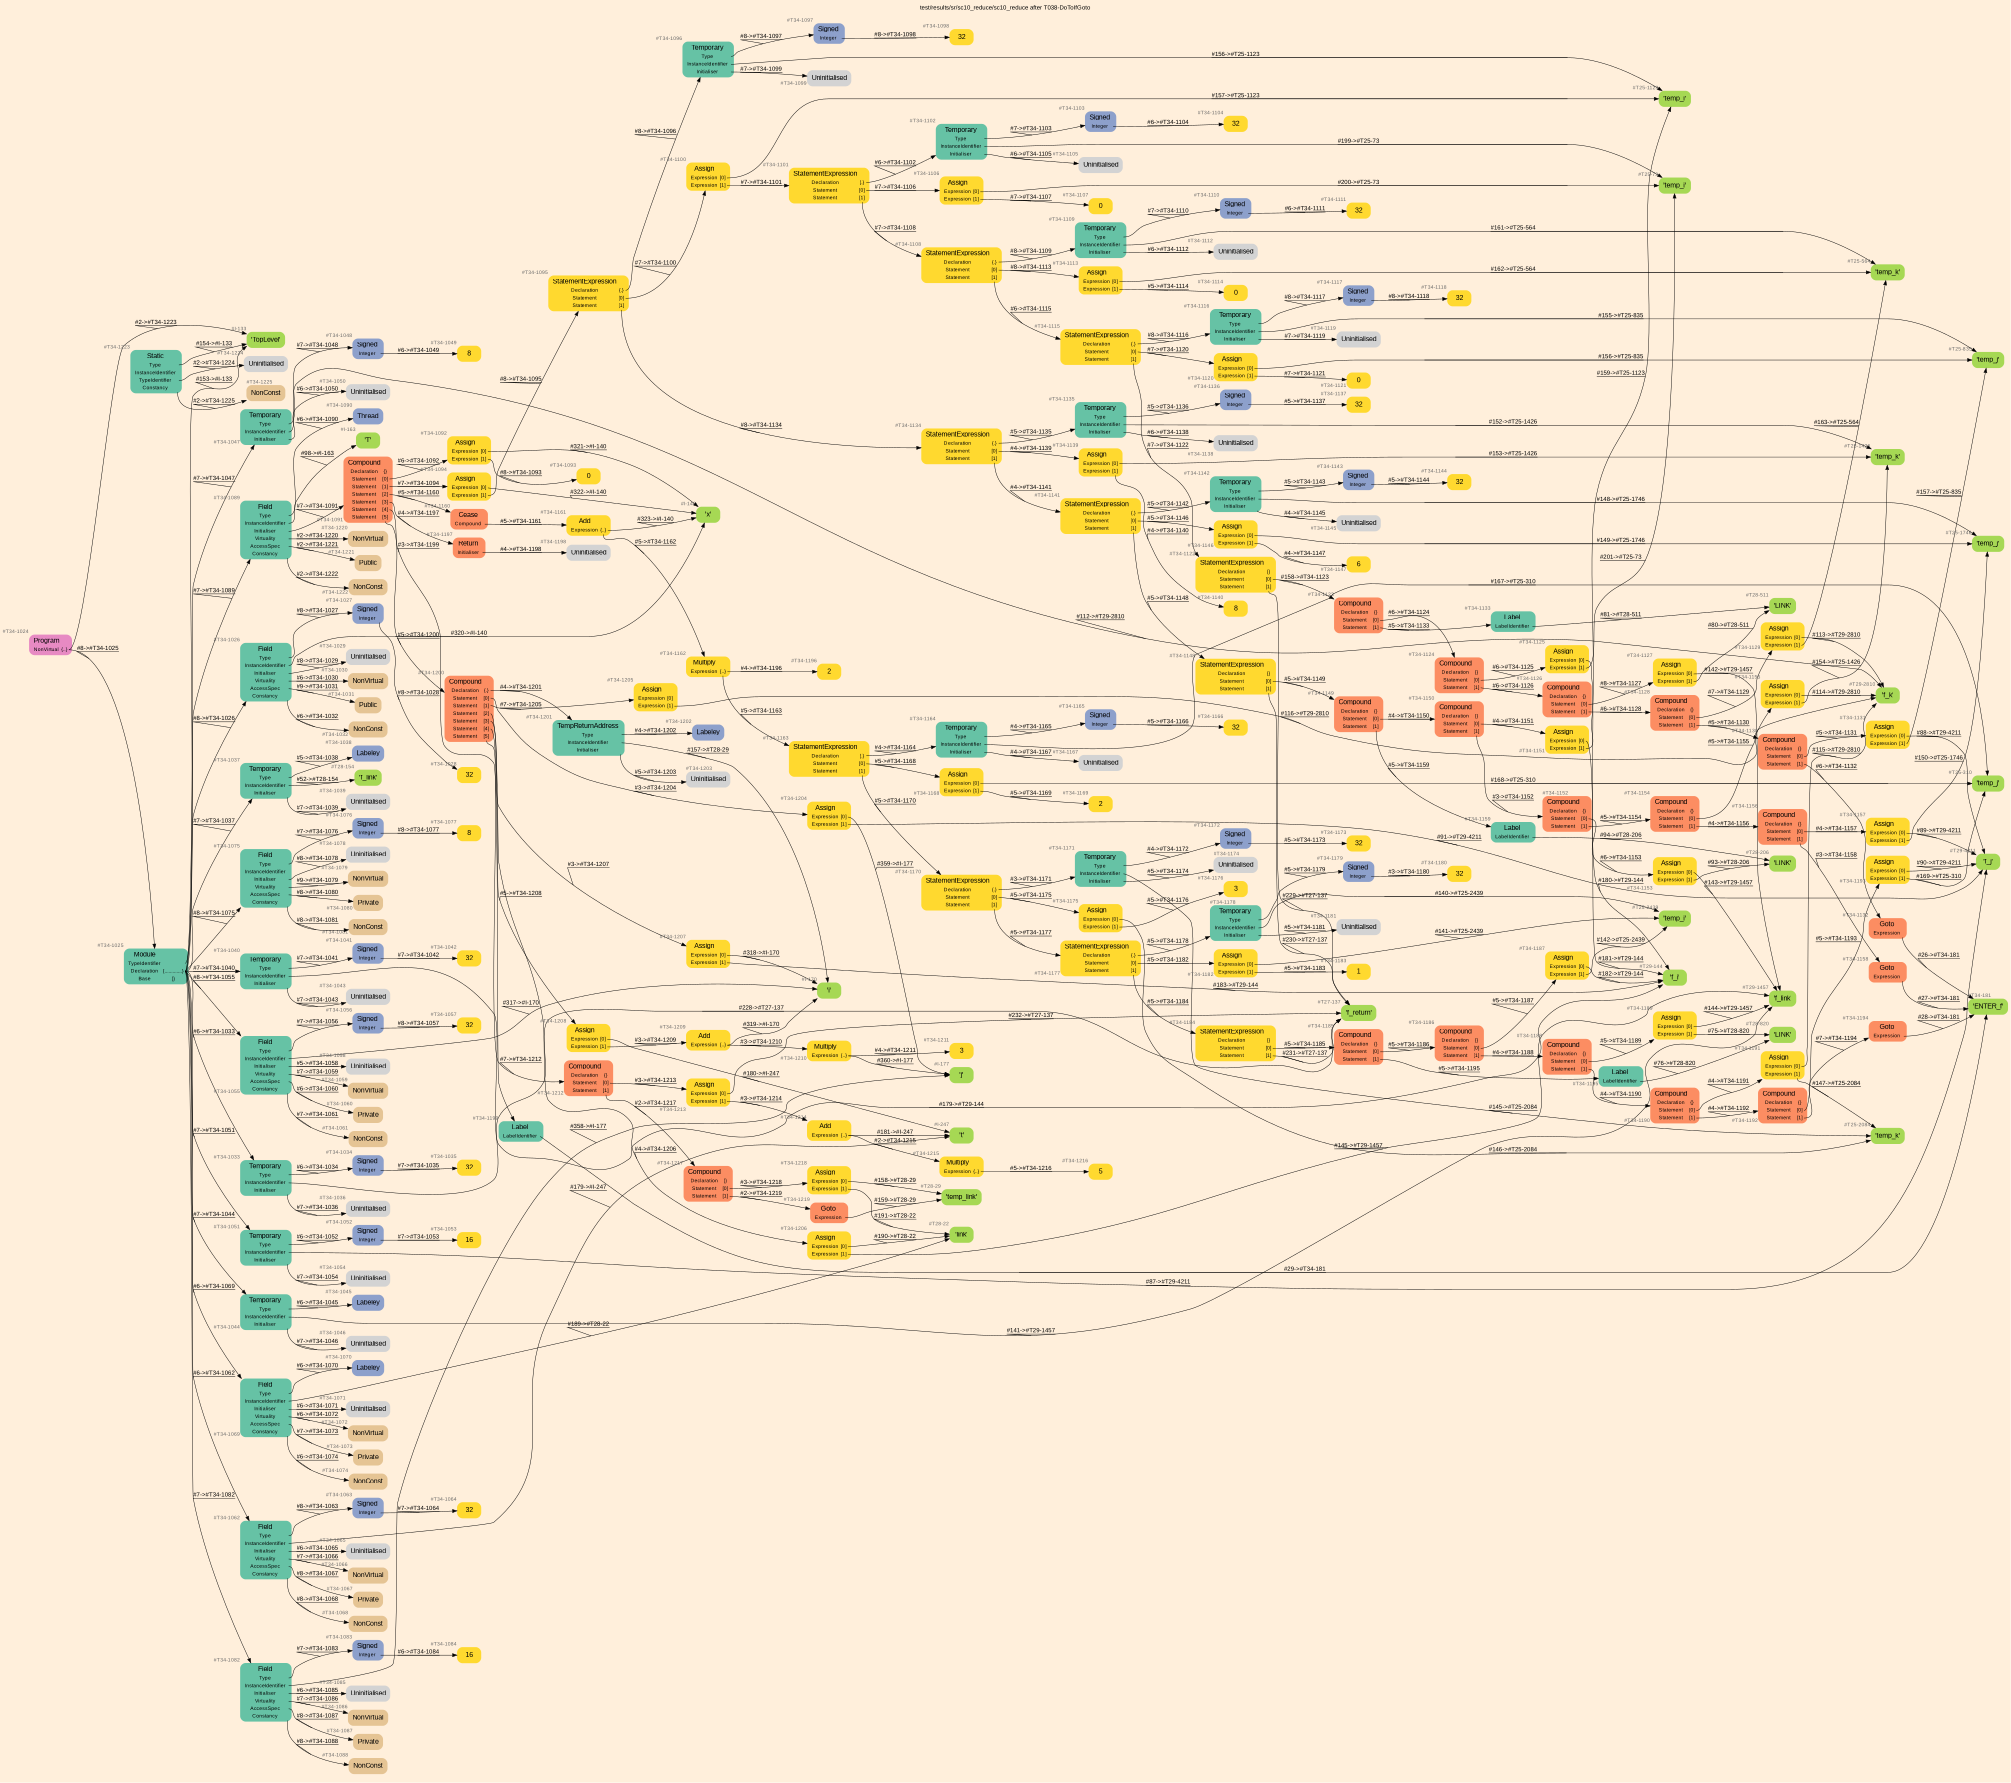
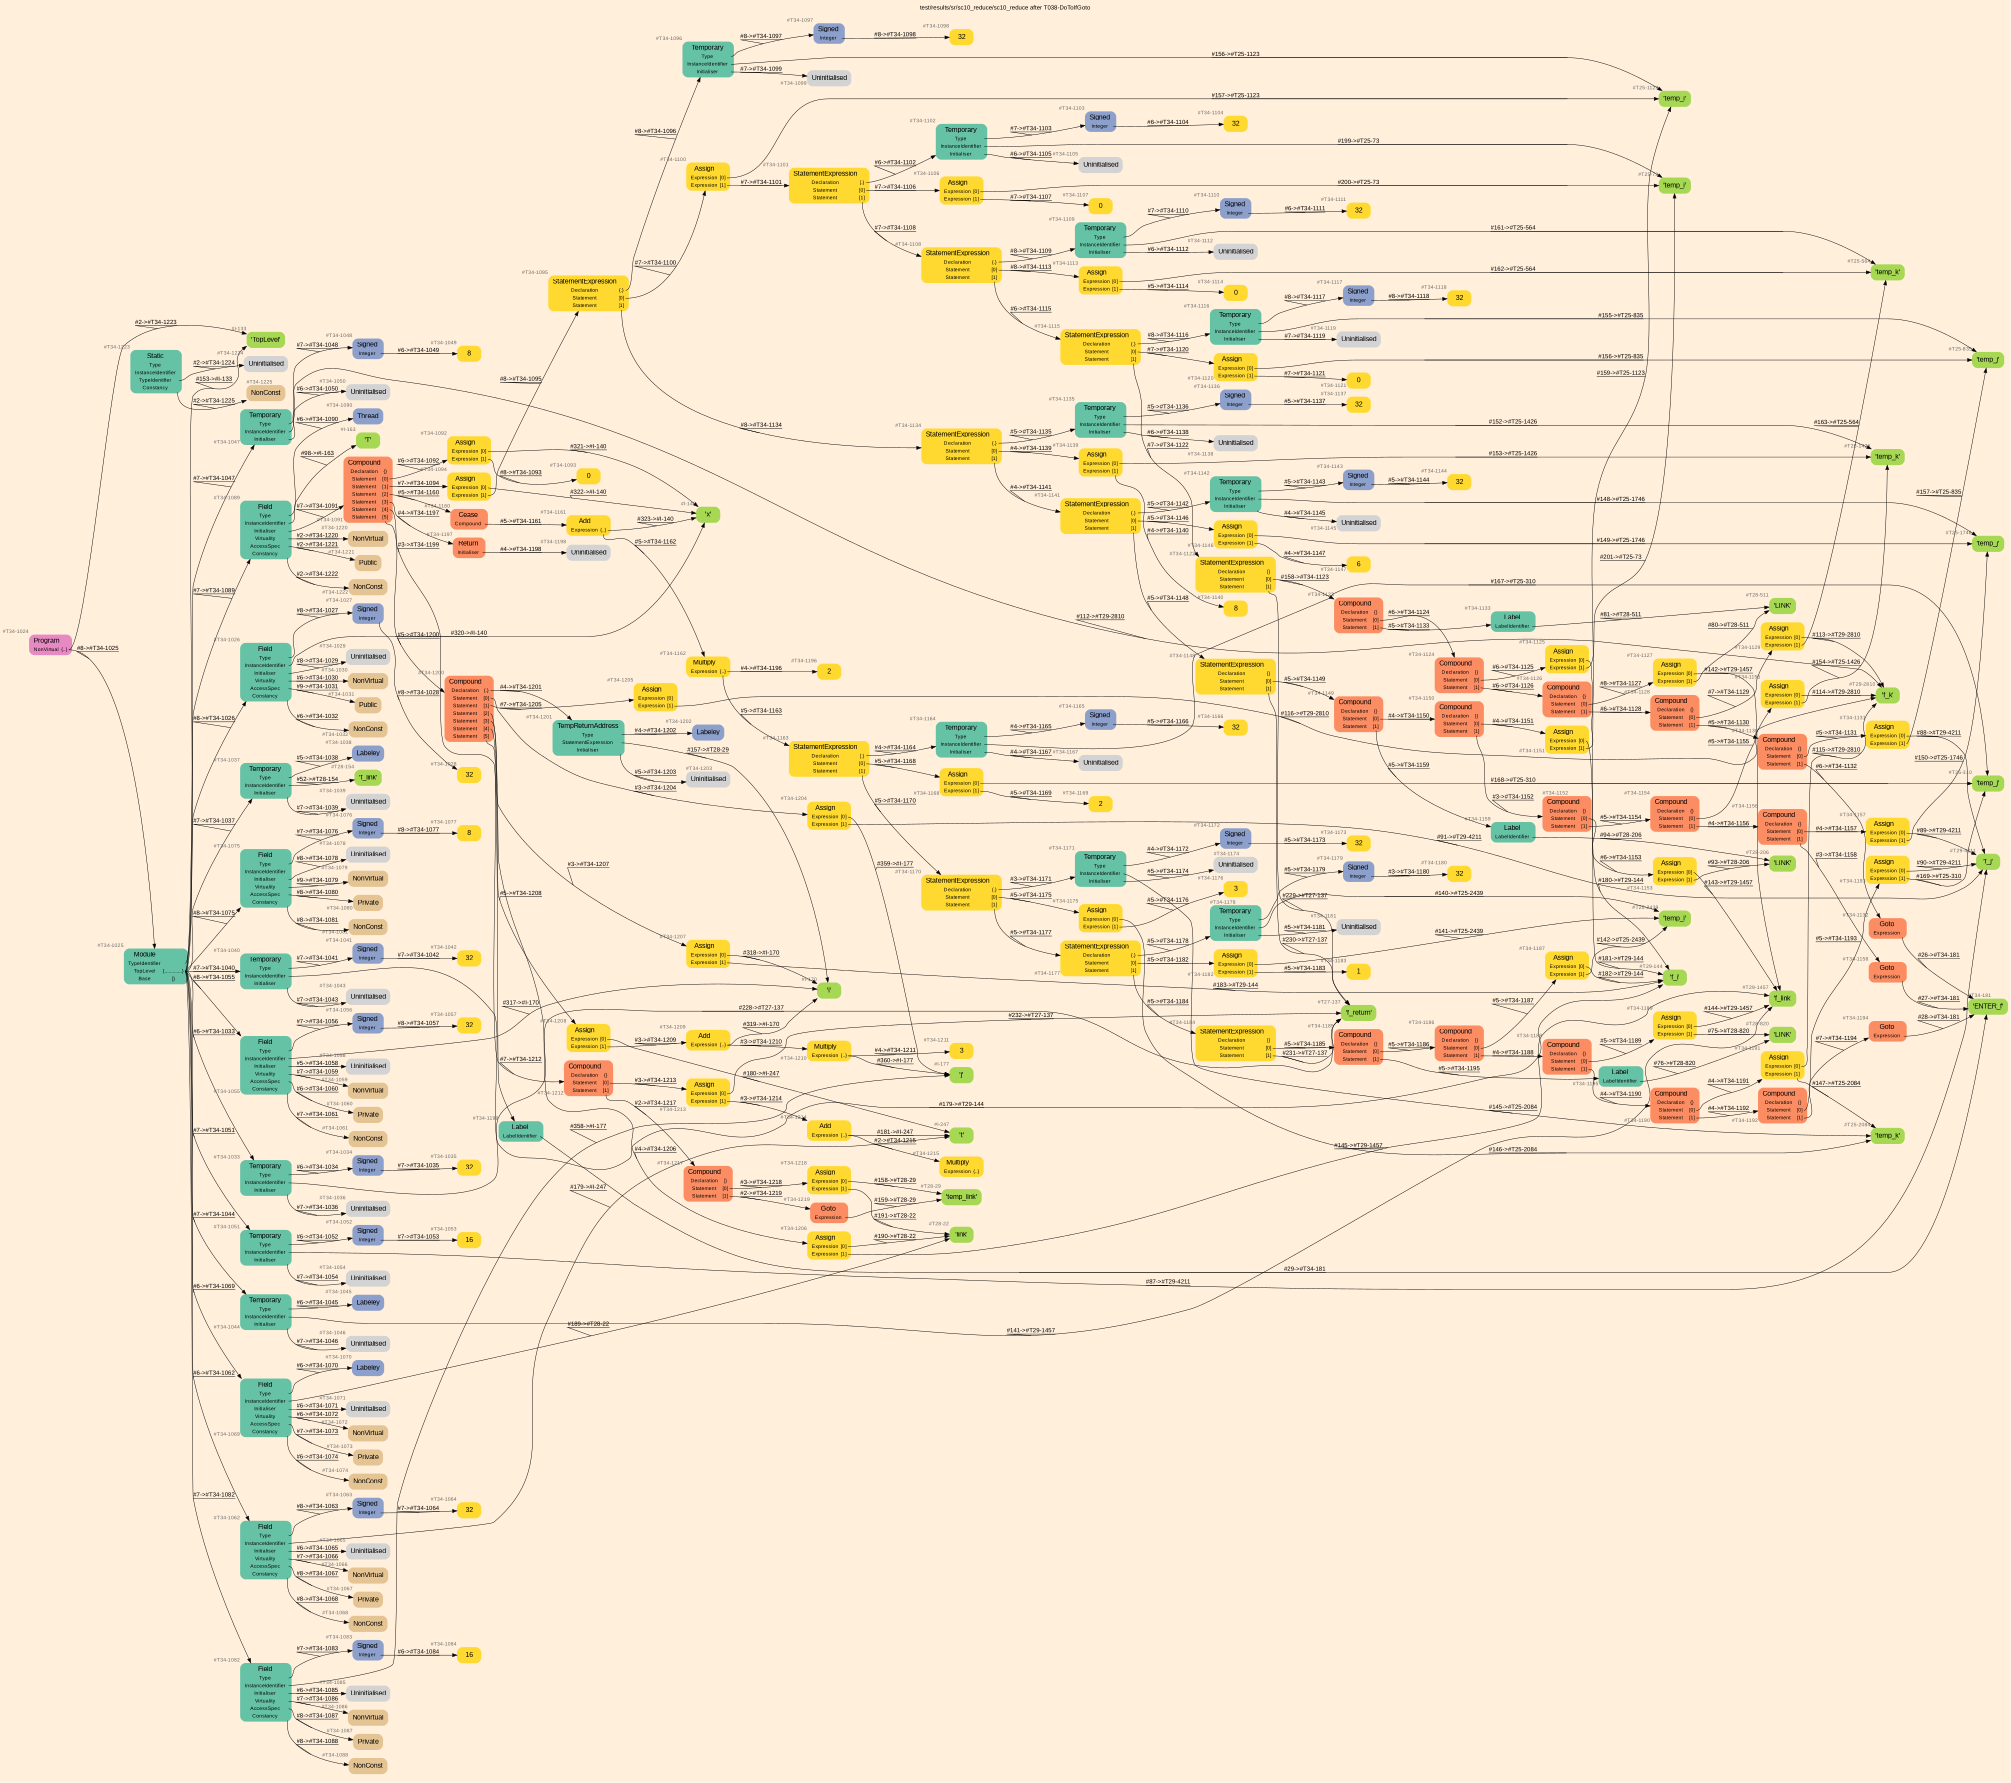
(210, 353) -> none
(588, 742) -> (588, 742)
(145, 971) -> (145, 971)
(1101, 1172) -> none
